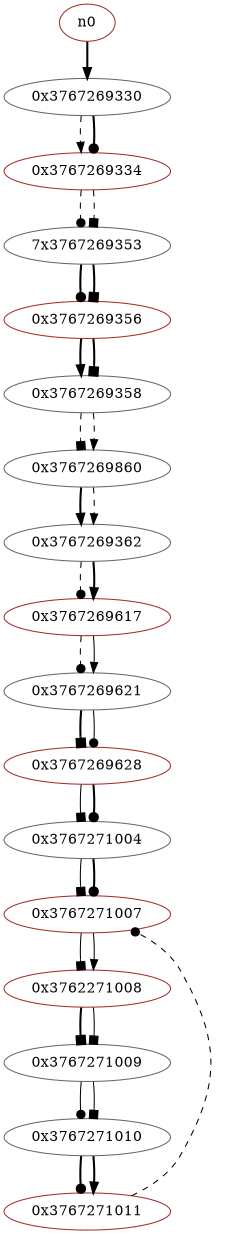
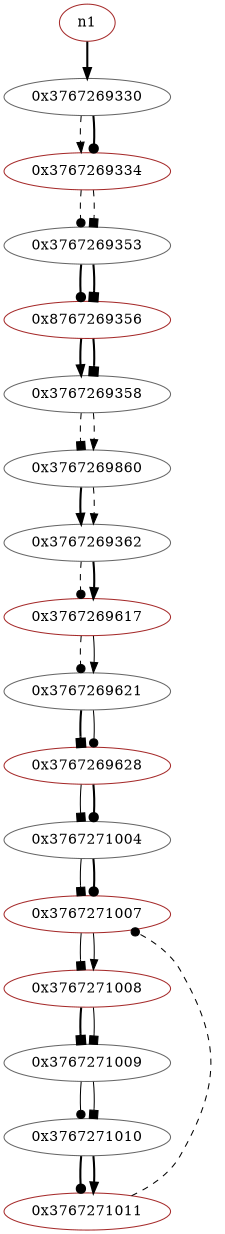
(87, 23) -> (87, 23)
(87, 246) -> (87, 246)
(87, 320) -> (87, 320)
(87, 989) -> (87, 989)
